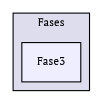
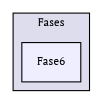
(51, 62) -> (51, 62)
